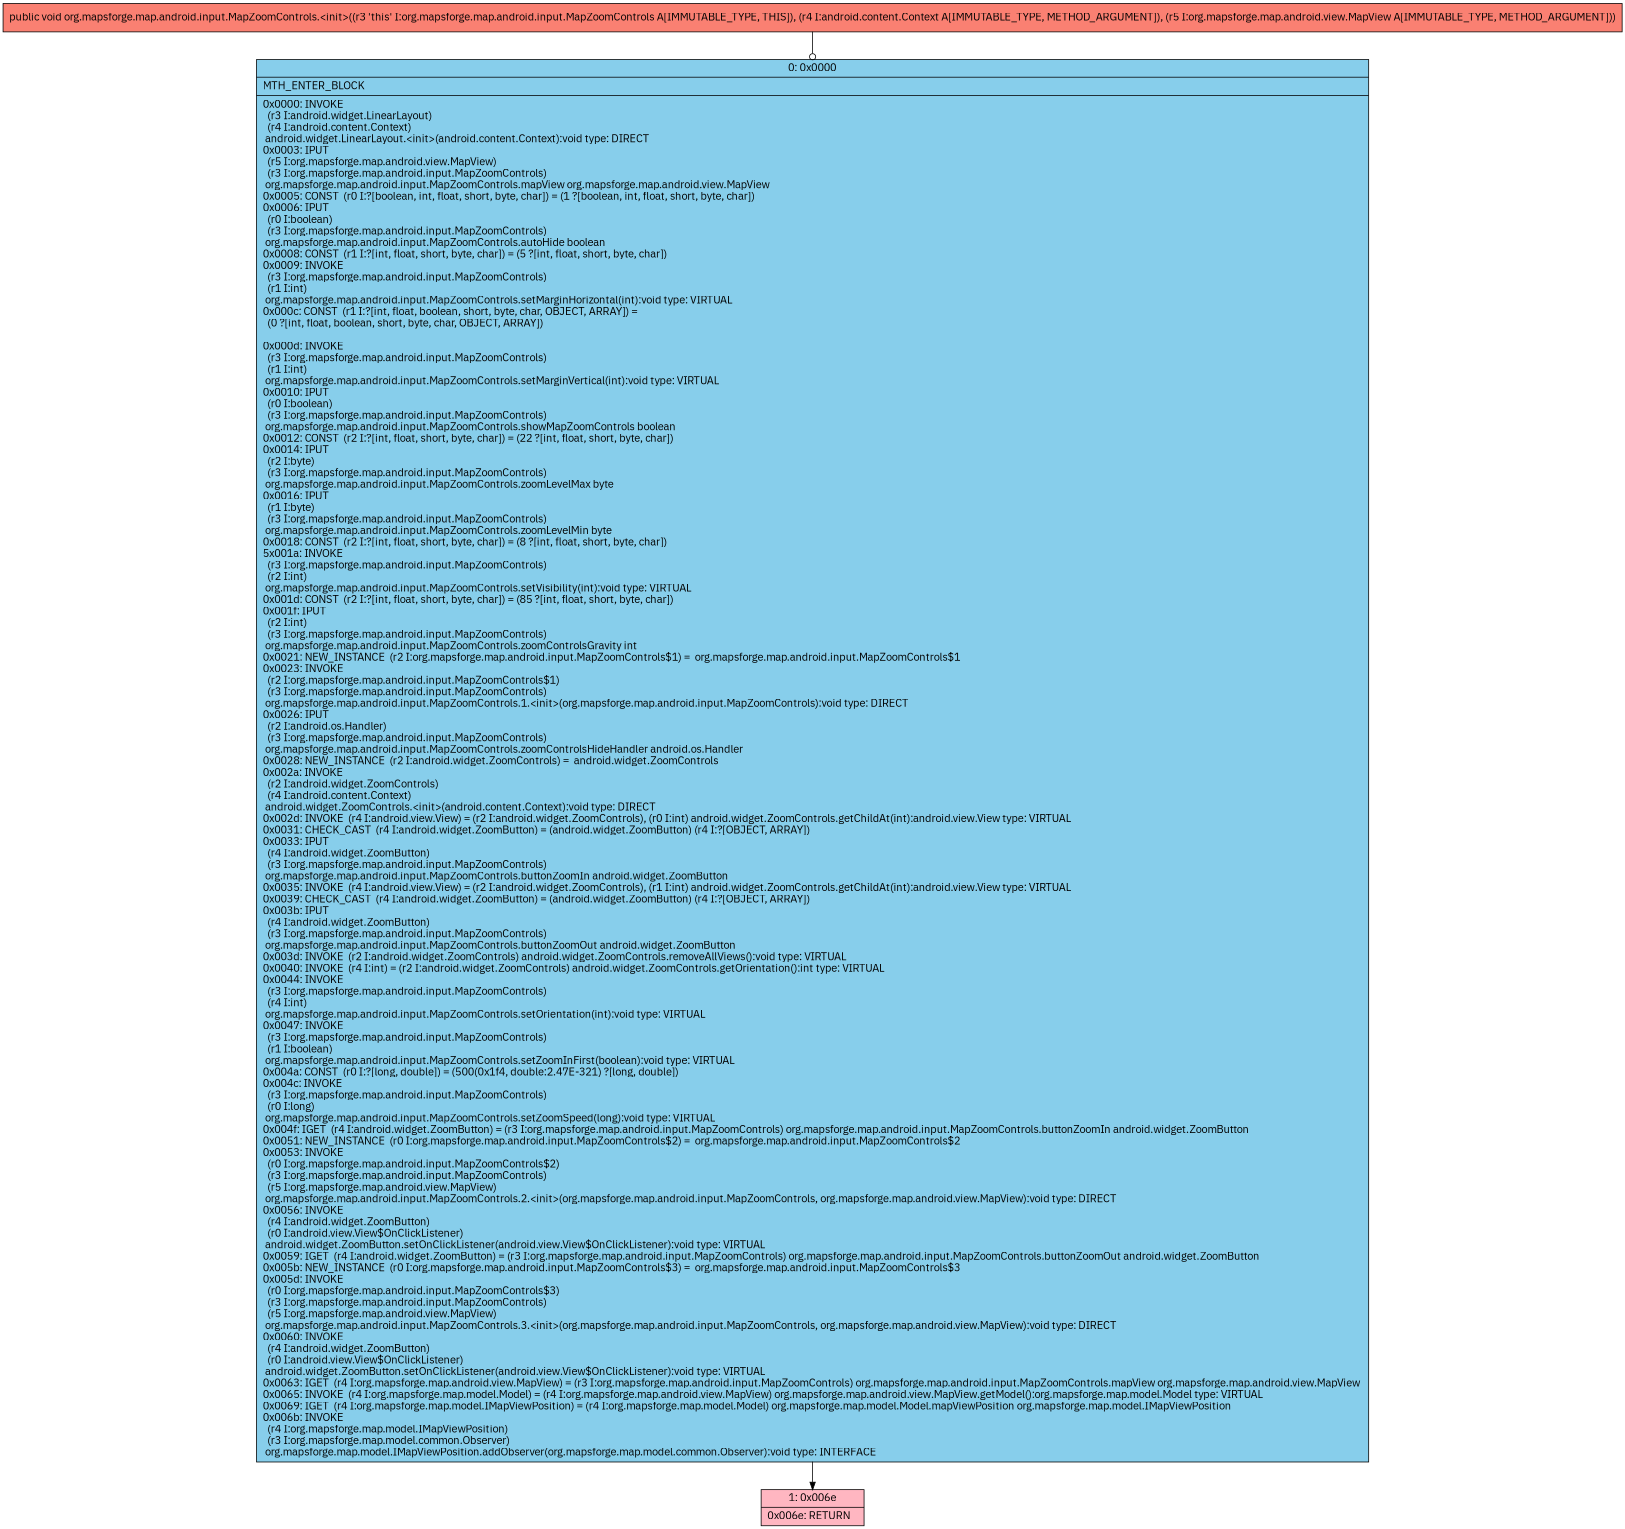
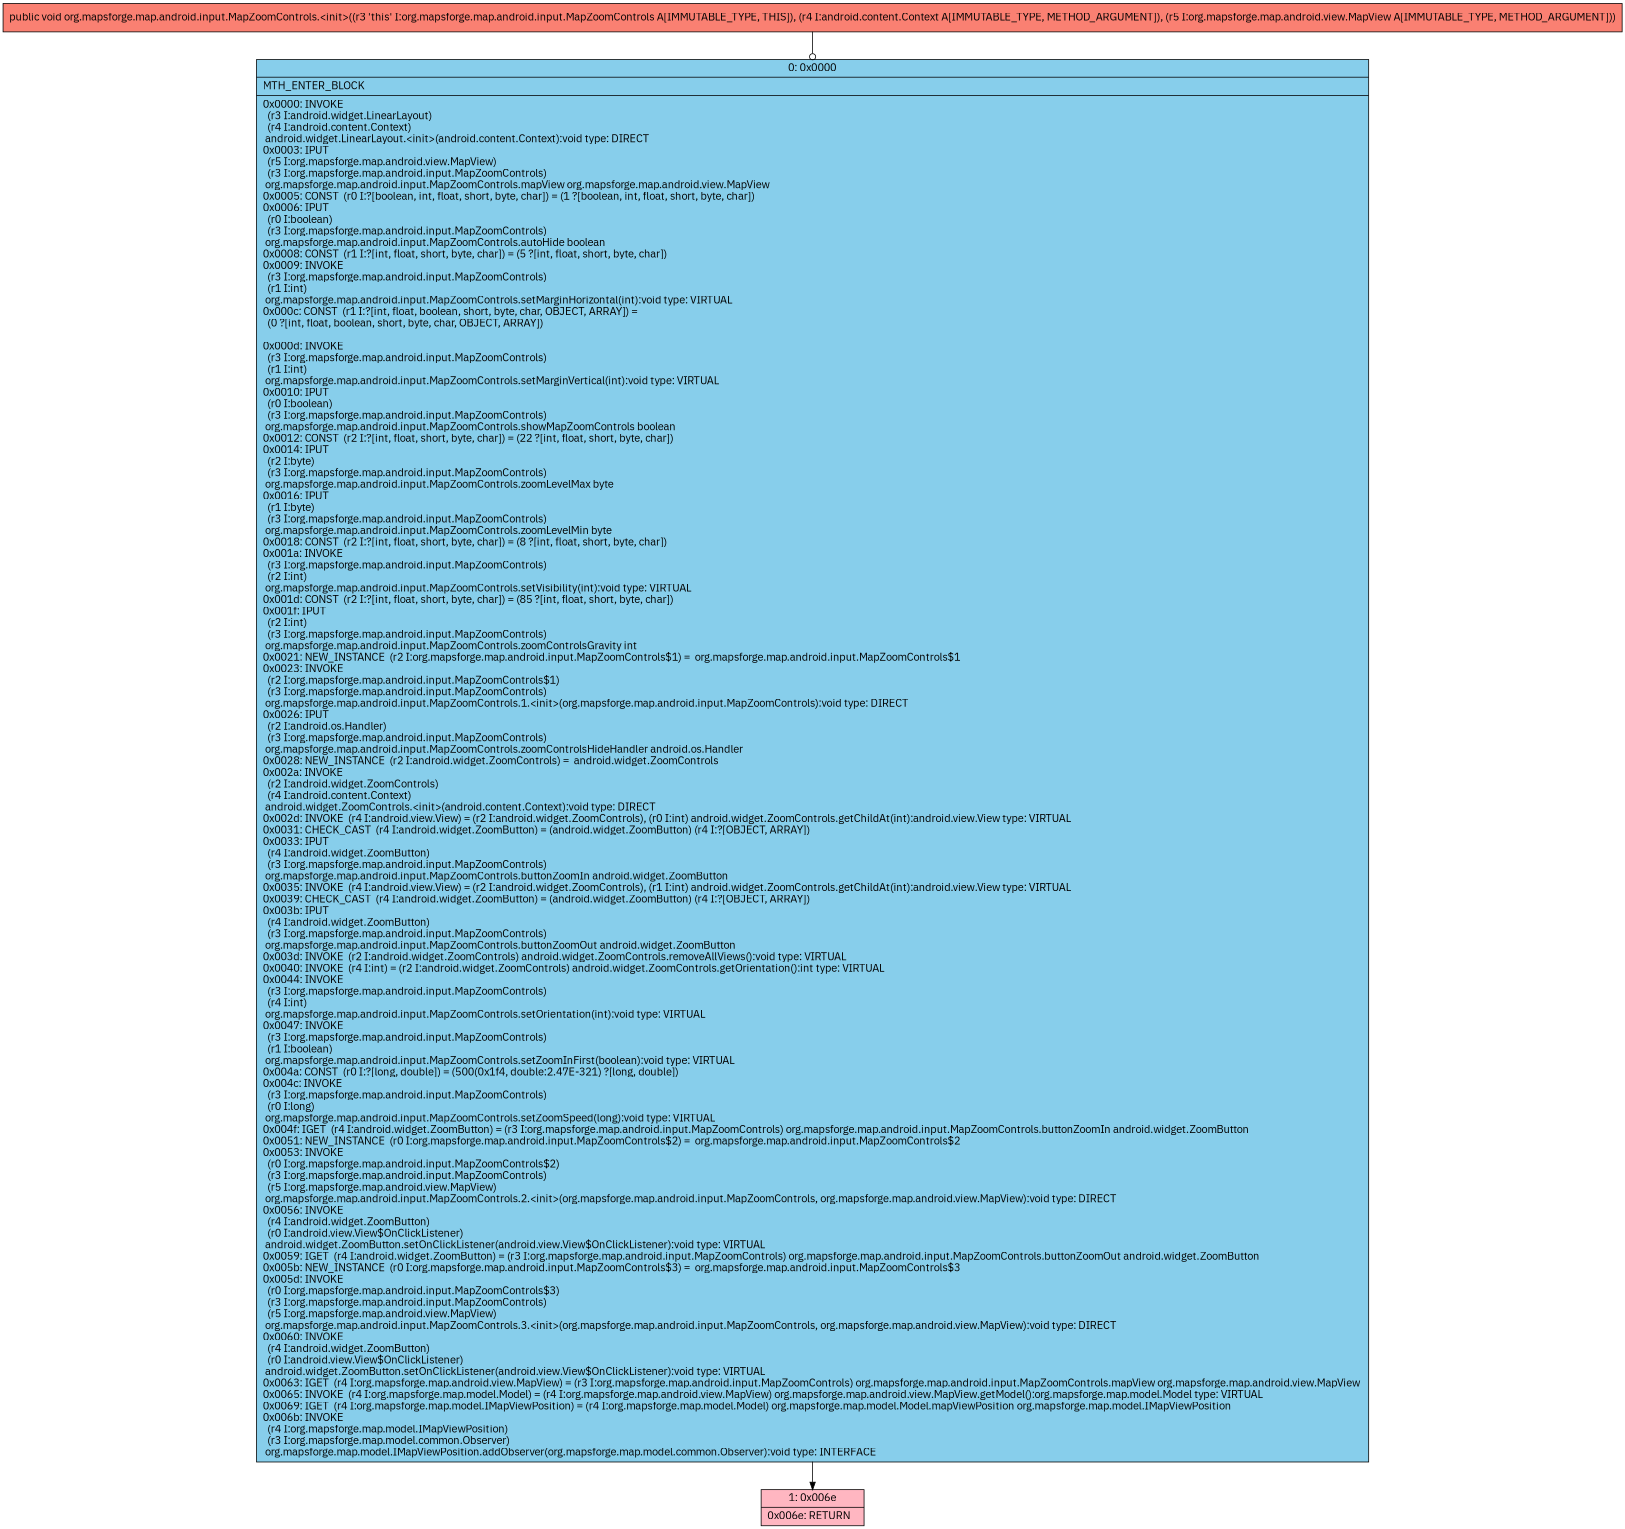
(305, 554) -> (305, 554)
